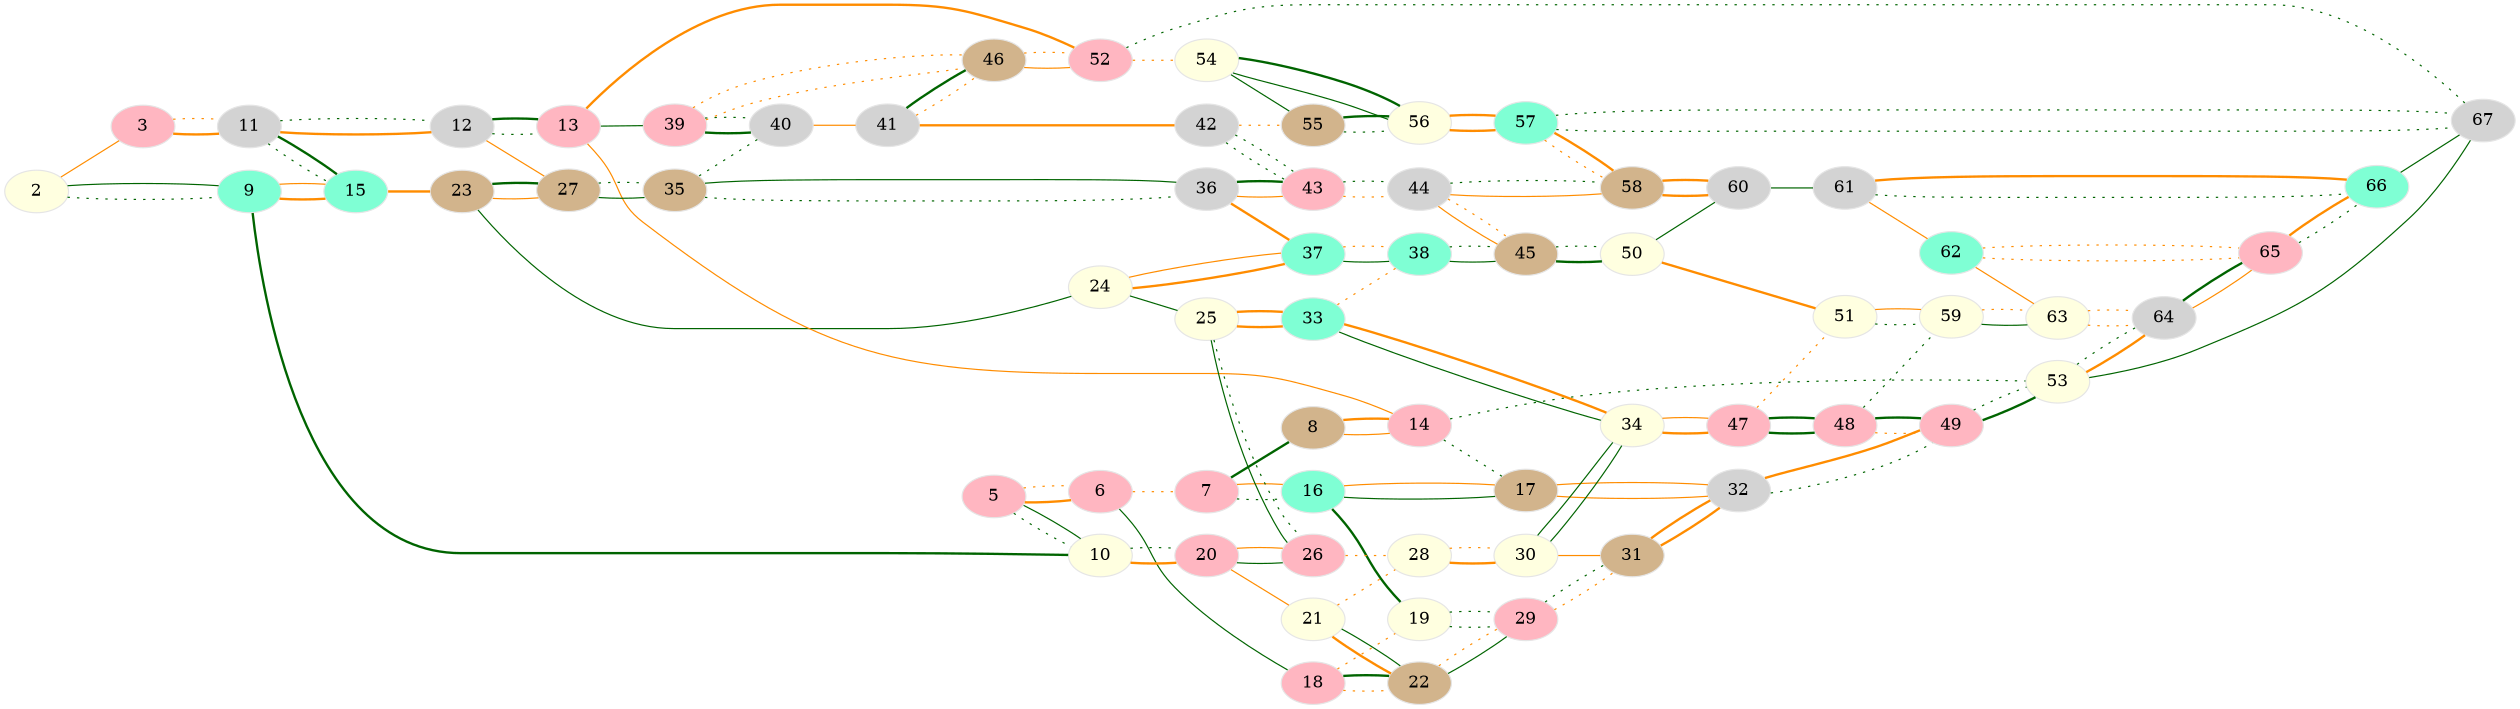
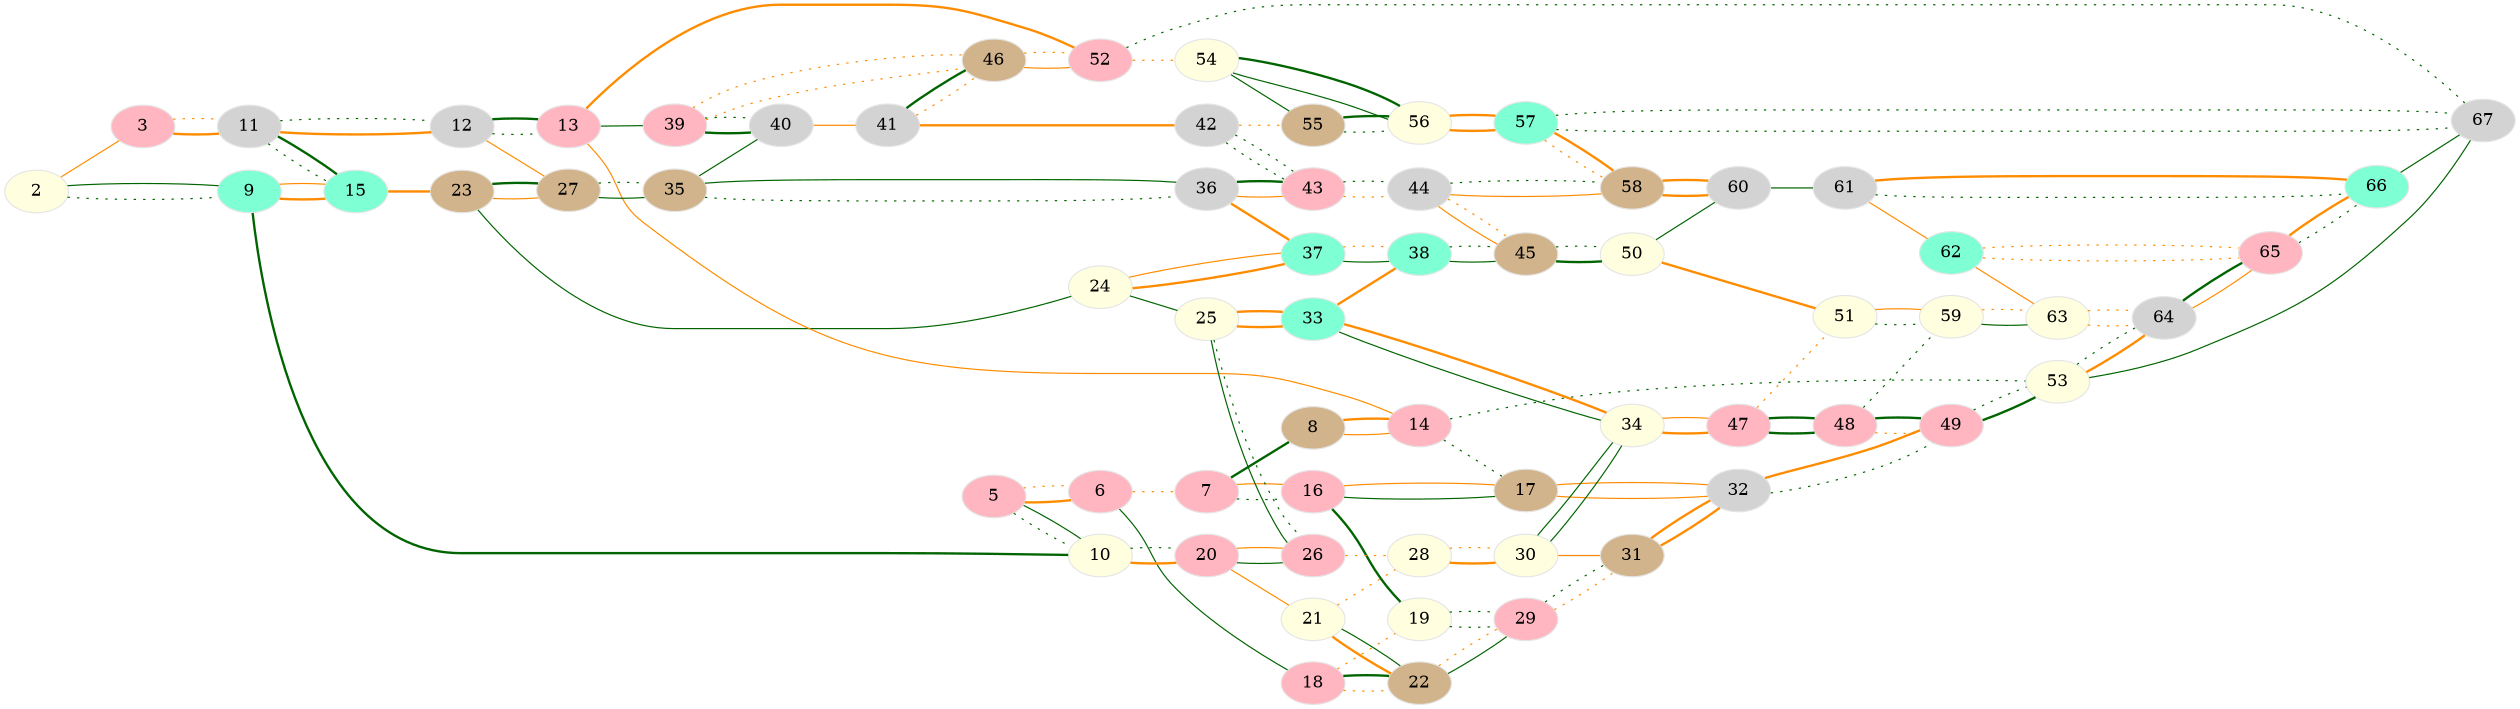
(728, 158) -> (728, 158)
(1367, 286) -> (1367, 286)
(1313, 492) -> (1313, 492)
